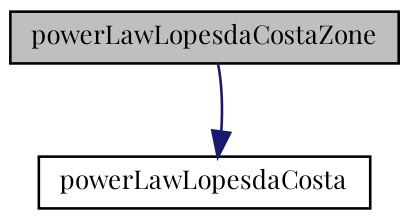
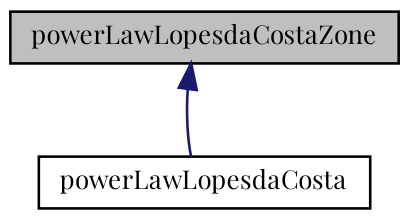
(222, 97) -> (187, 123)
